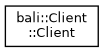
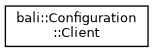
(52, 26) -> (77, 26)
